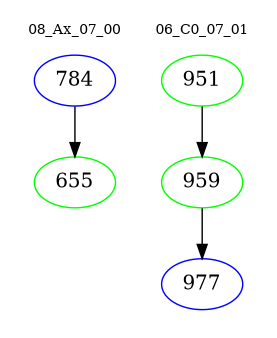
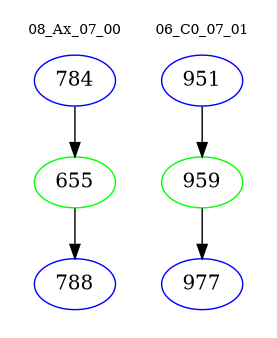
(202, 81) -> (202, 81)
none -> (75, 284)
